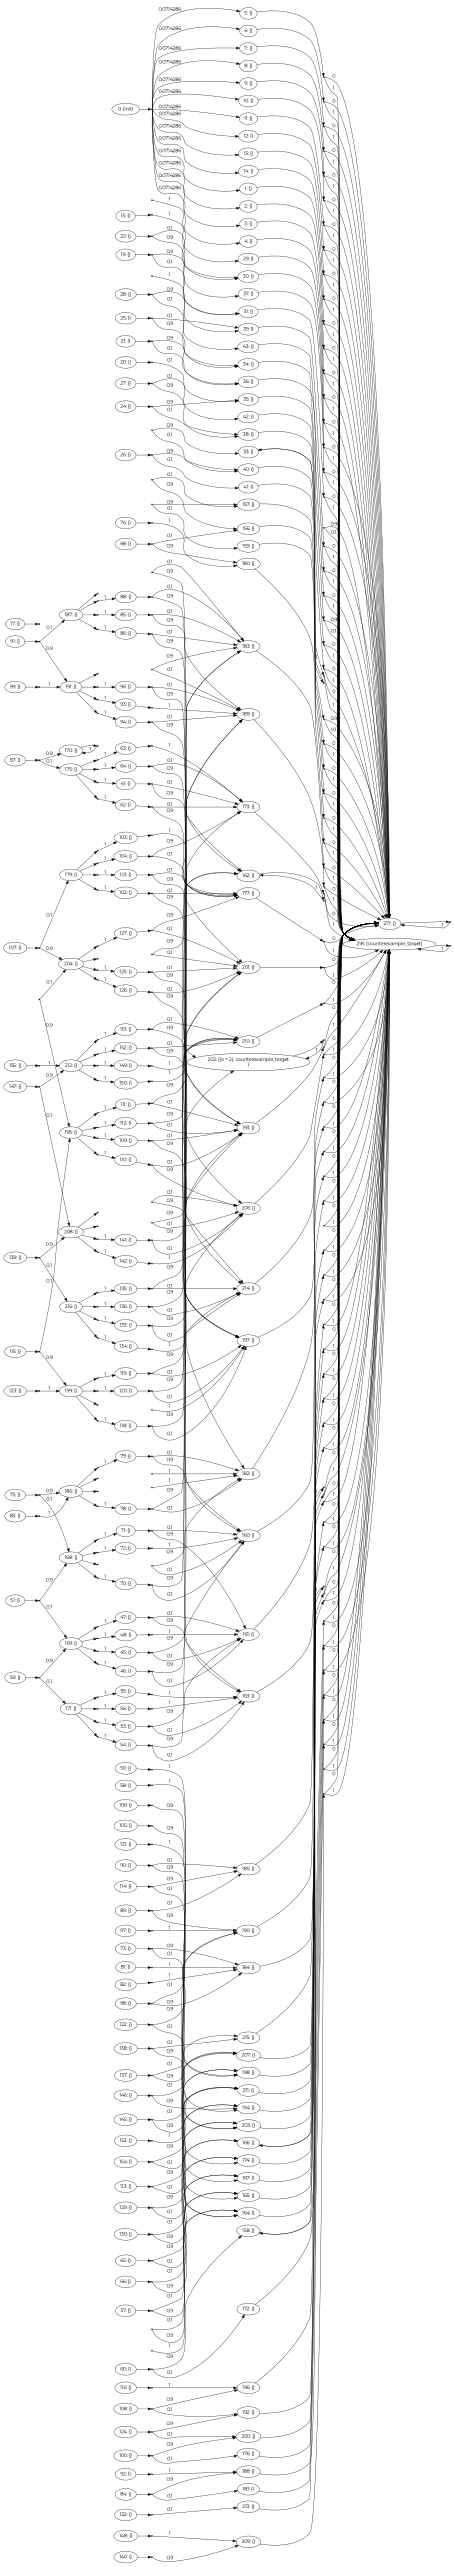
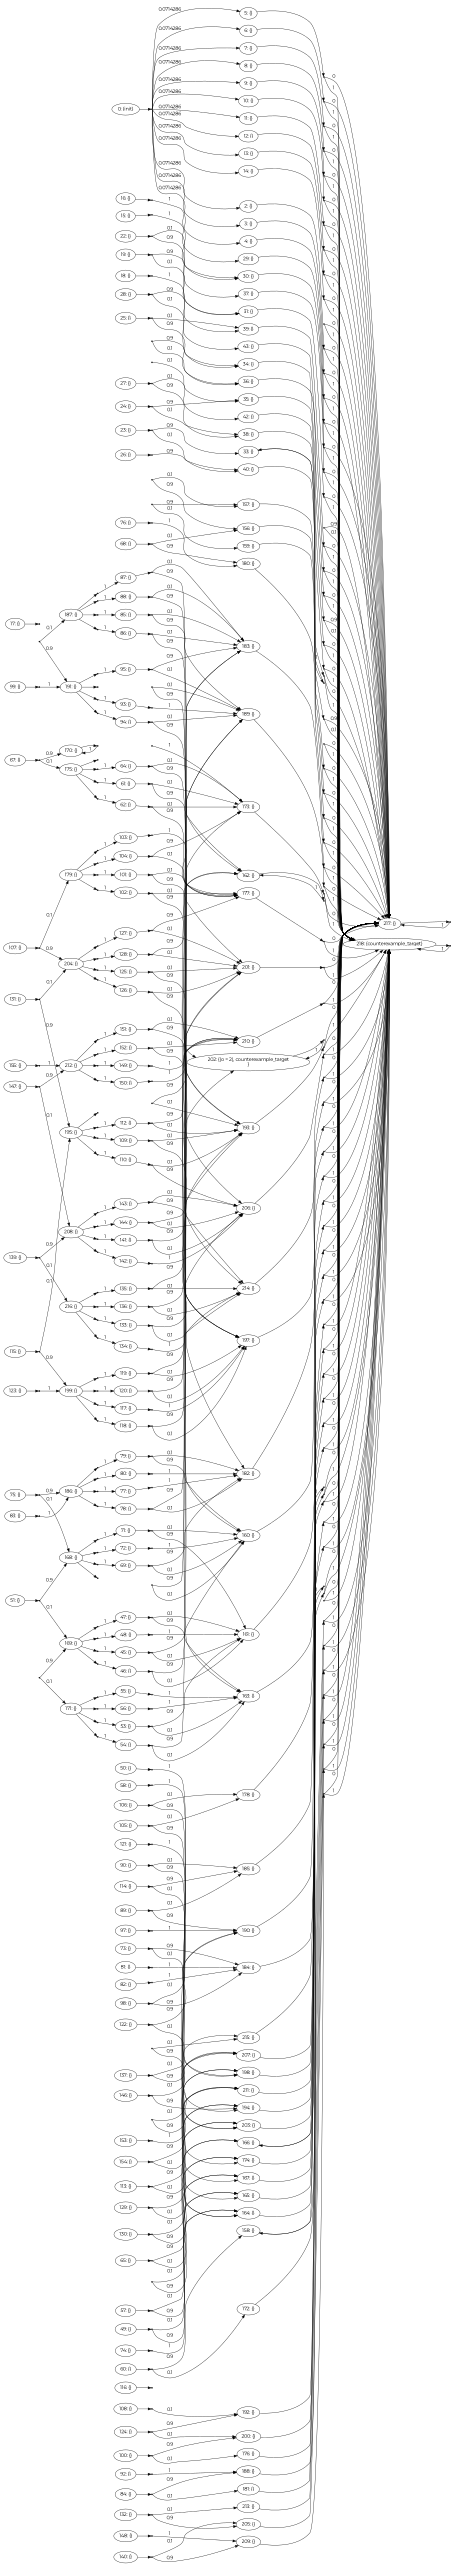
(248, 189) -> none
none -> (126, 199)
none -> (126, 276)
(126, 341) -> none
(126, 362) -> none
none -> (126, 430)
(248, 487) -> none
none -> (126, 578)
(15, 642) -> none
none -> (126, 670)
(126, 687) -> none
(126, 749) -> none
none -> (126, 955)
none -> (15, 999)
(126, 1105) -> none
none -> (126, 1204)
none -> (126, 1223)
none -> (126, 1409)
none -> (126, 1474)
none -> (126, 1491)
none -> (126, 1566)
(126, 1584) -> none
(15, 1678) -> none
none -> (248, 1795)
(126, 2049) -> none
(126, 2120) -> none
(126, 2282) -> none
none -> (126, 2329)
none -> (126, 2351)
(248, 2388) -> none
none -> (248, 2524)
